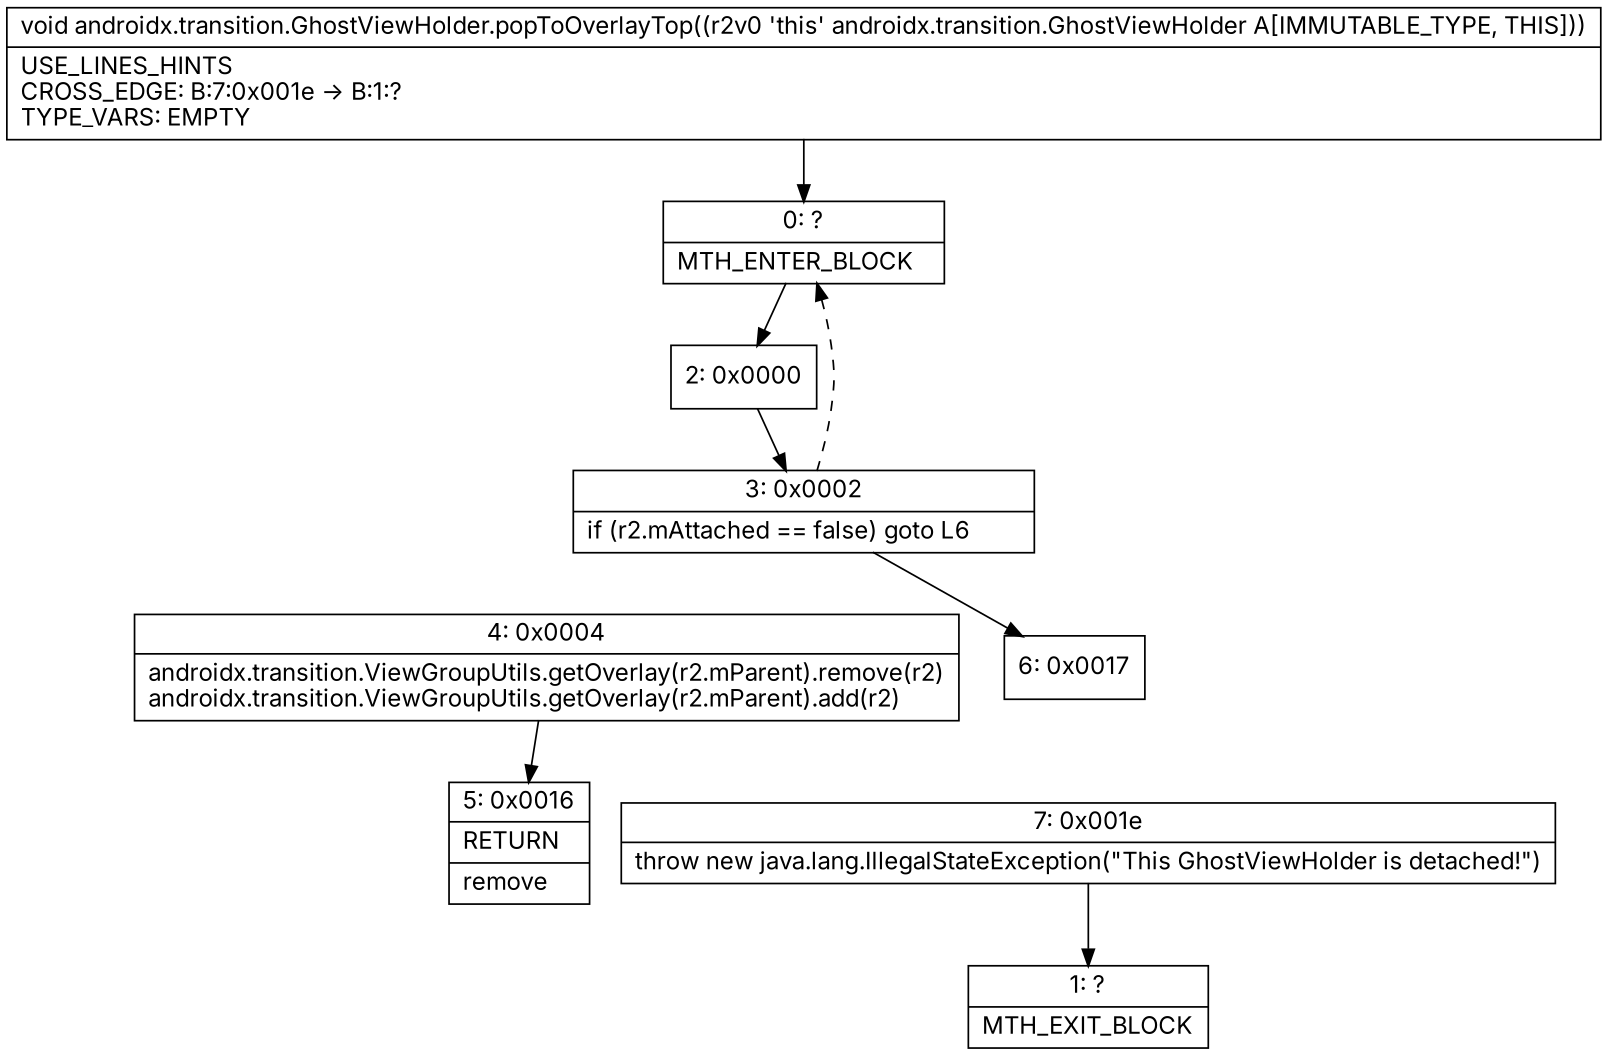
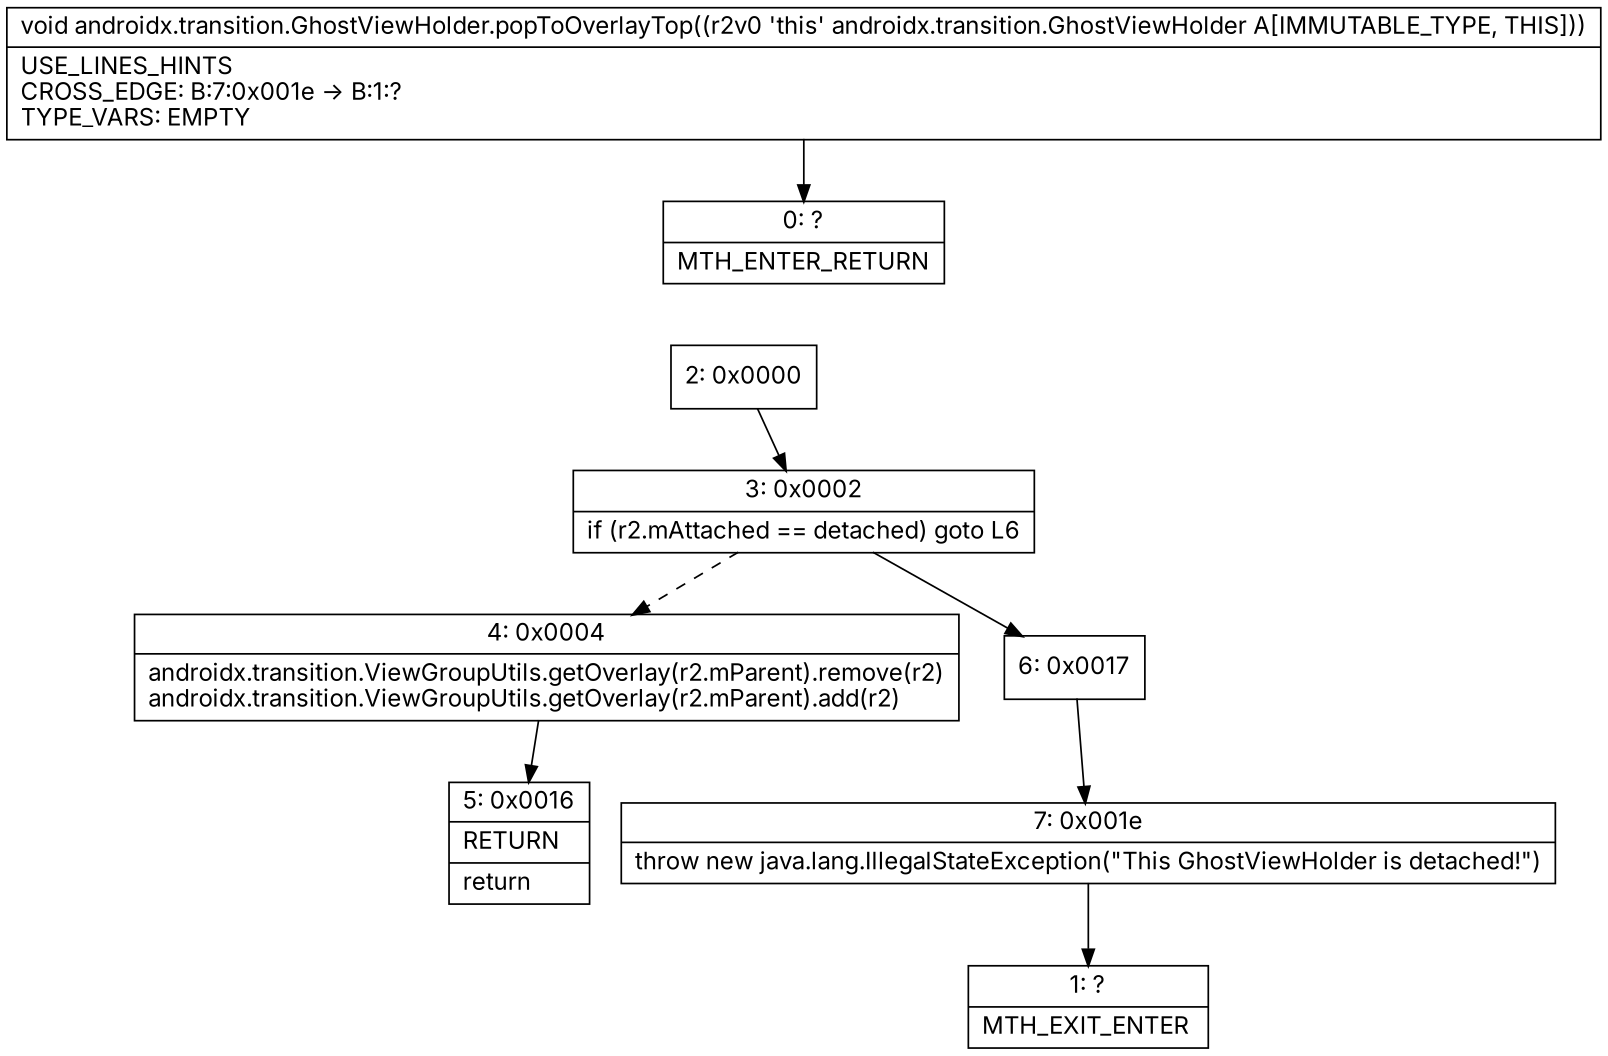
(796, 262) -> (804, 262)
(775, 307) -> none
(834, 386) -> (693, 579)
(779, 531) -> (804, 531)
none -> (1080, 742)
(506, 883) -> (497, 883)
(1088, 1027) -> (1086, 1027)
